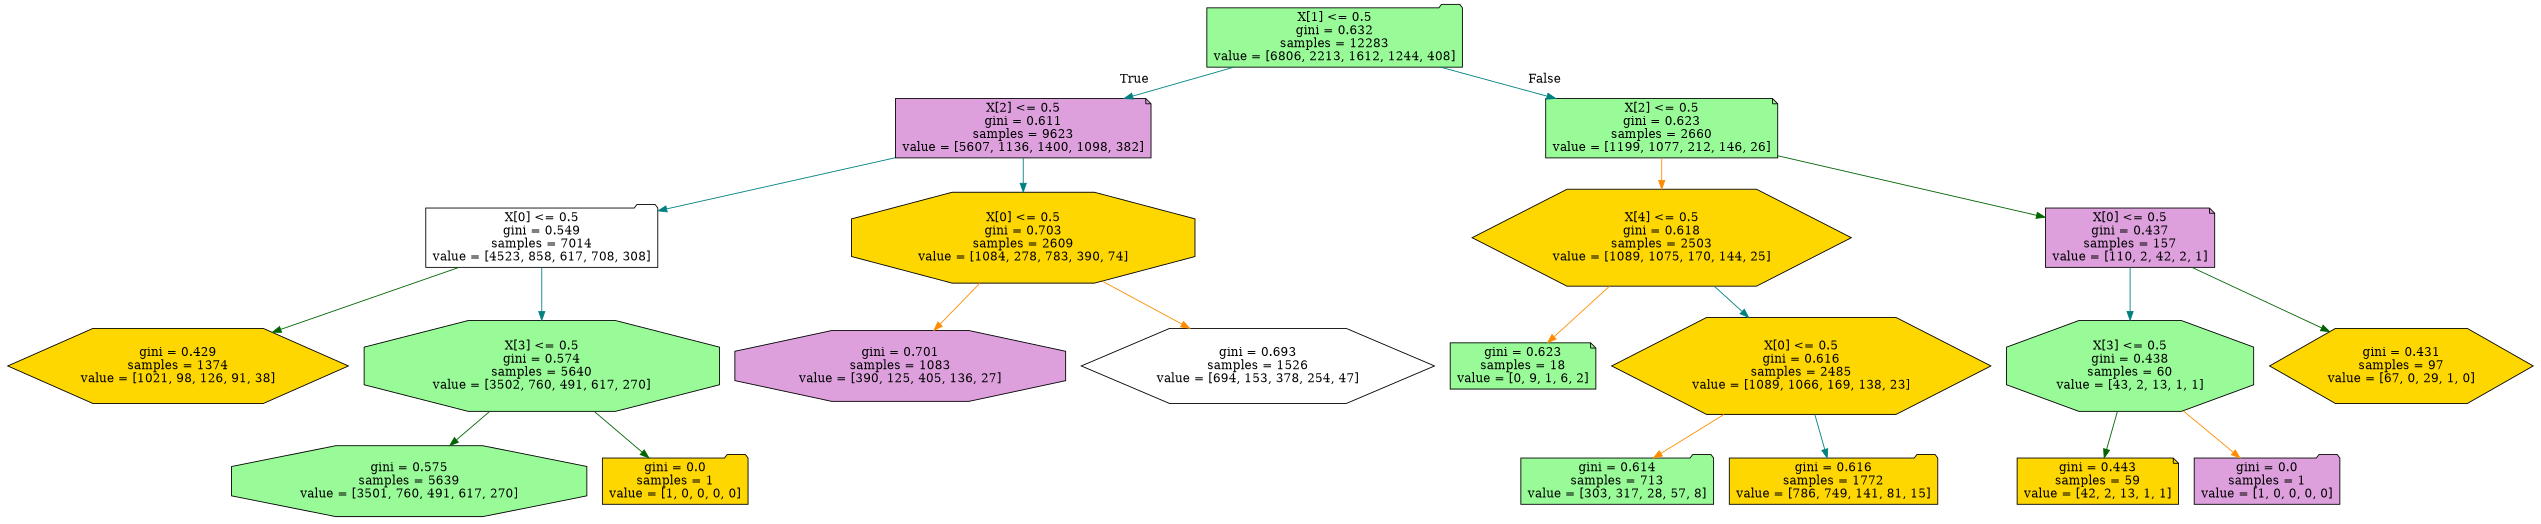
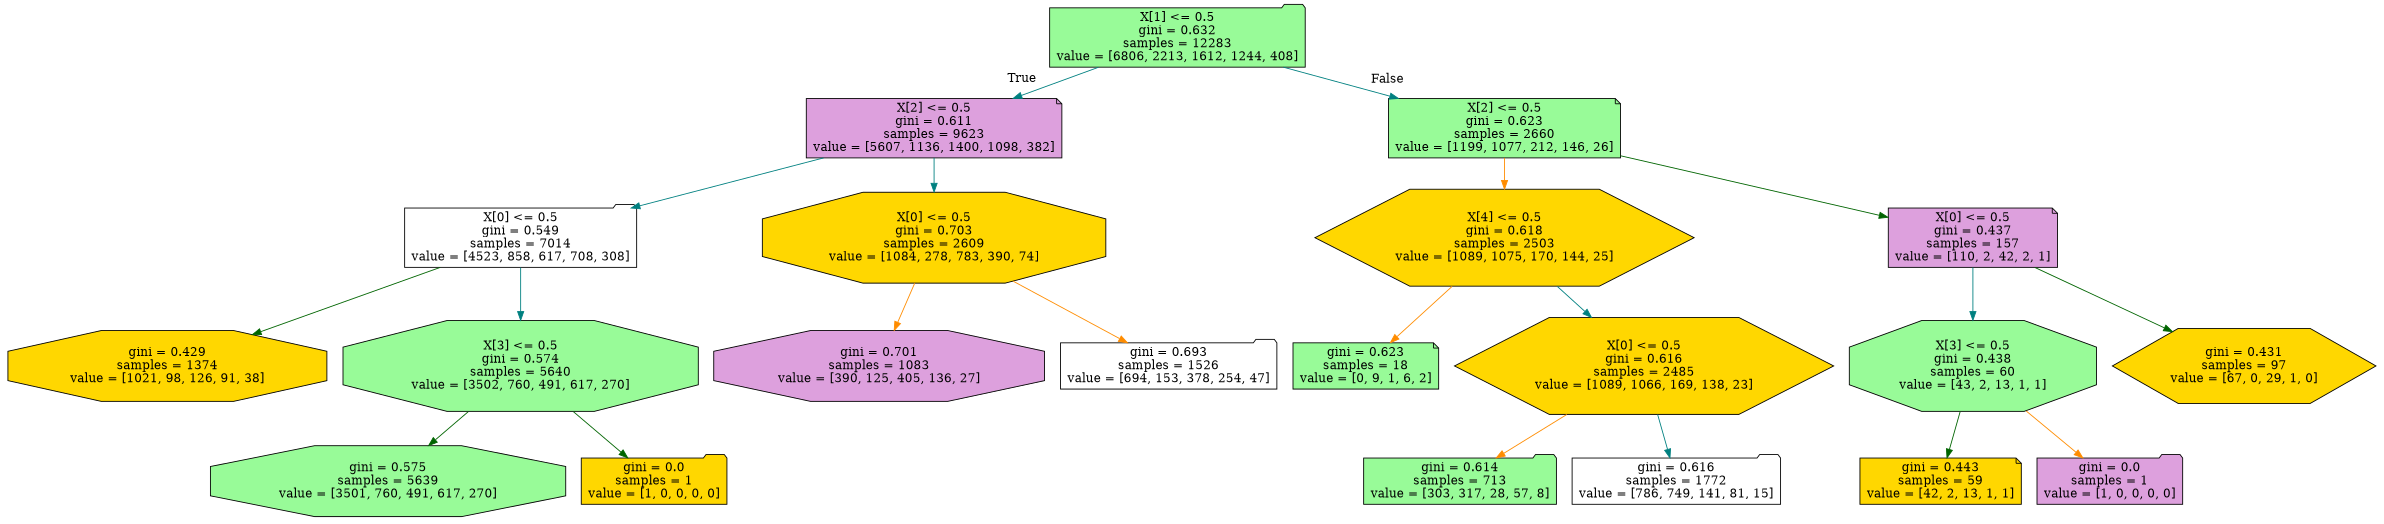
(178, 366) -> (167, 366)
(1258, 366) -> (1169, 366)
(1833, 481) -> (1676, 481)
